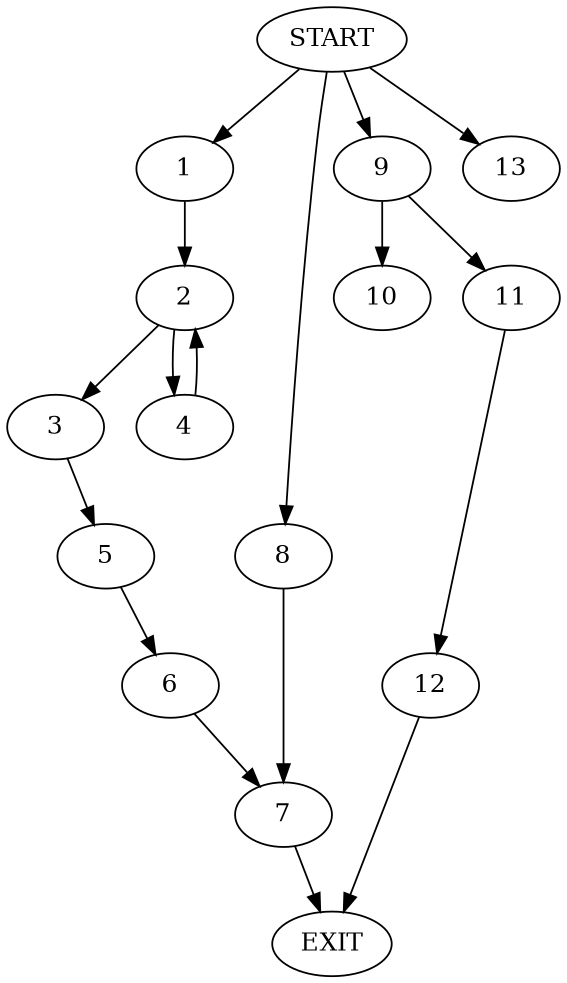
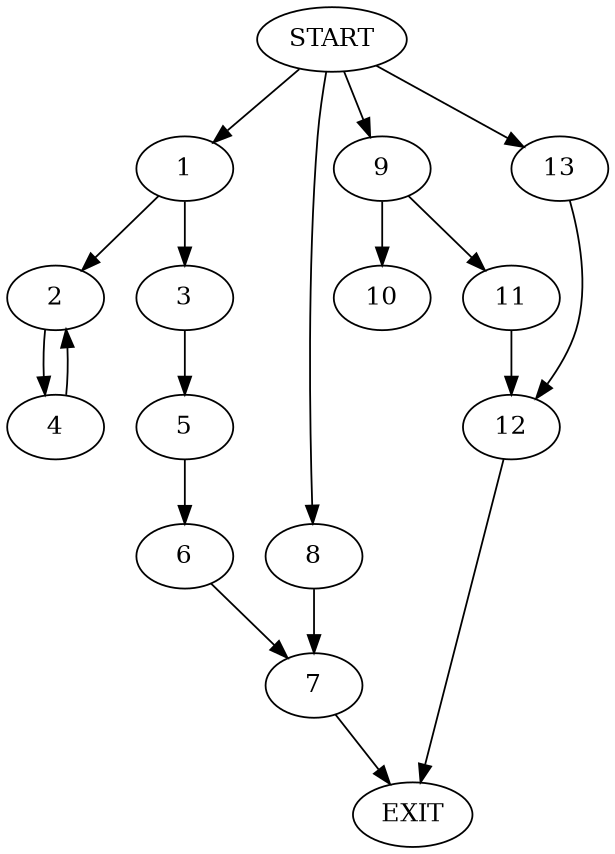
none -> (582, 296)
(127, 356) -> (185, 224)
